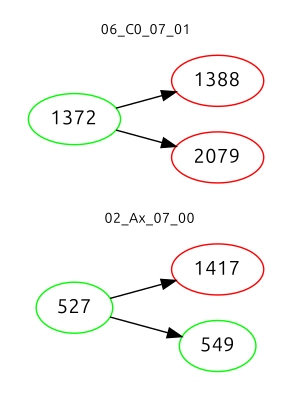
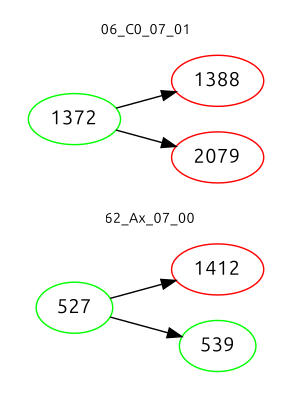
(150, 219) -> (150, 219)
(218, 269) -> (218, 269)
(218, 346) -> (218, 346)
